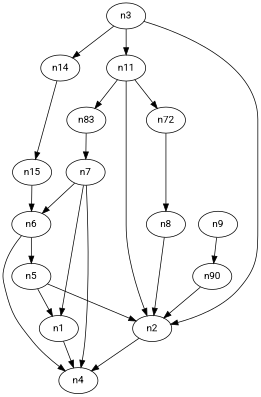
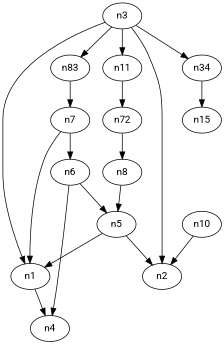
(60, 68) -> (202, 68)
(108, 91) -> (99, 39)
none -> (4, 115)
(32, 195) -> none
(126, 196) -> none
(218, 224) -> none
(88, 273) -> none
(160, 273) -> (120, 195)
(212, 276) -> (202, 224)
(118, 353) -> none
